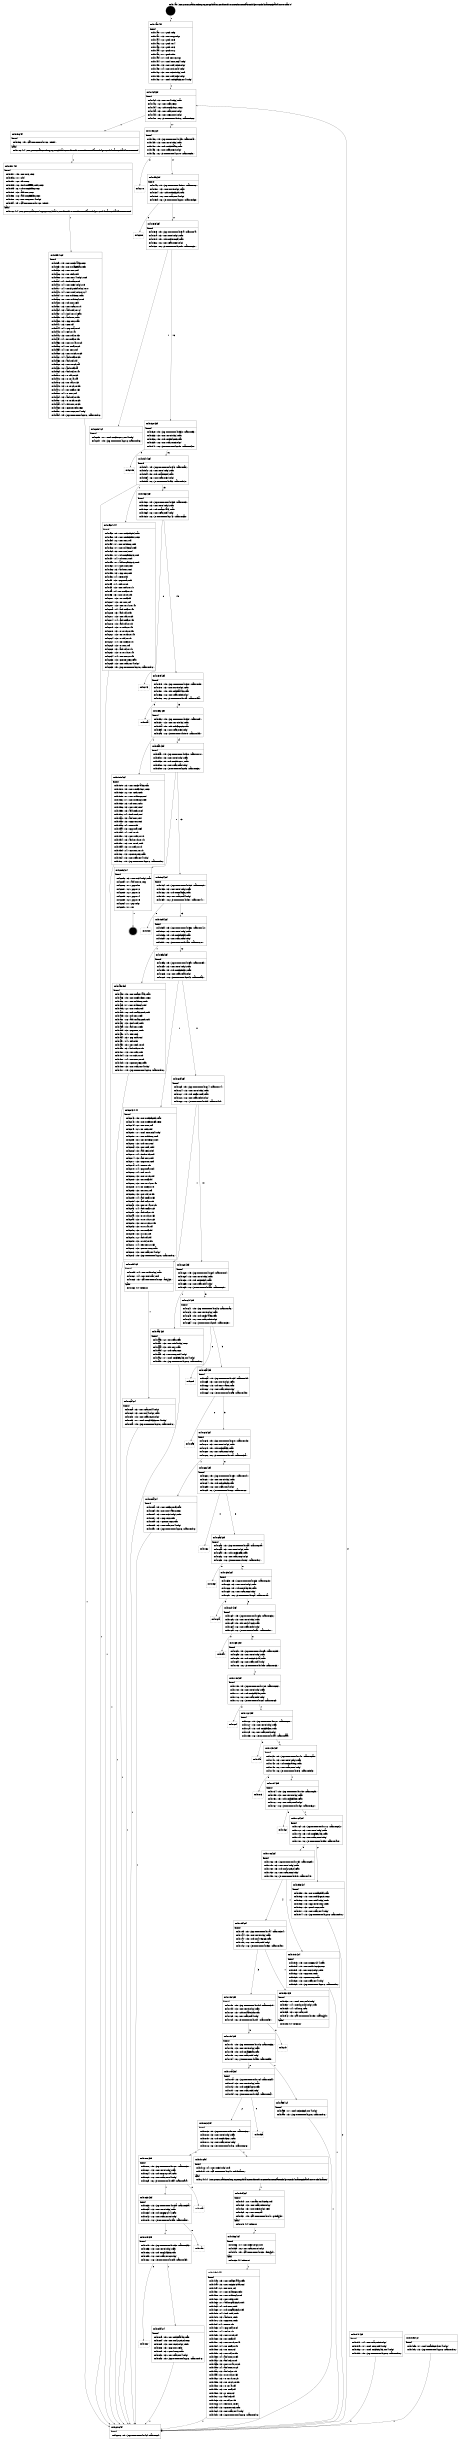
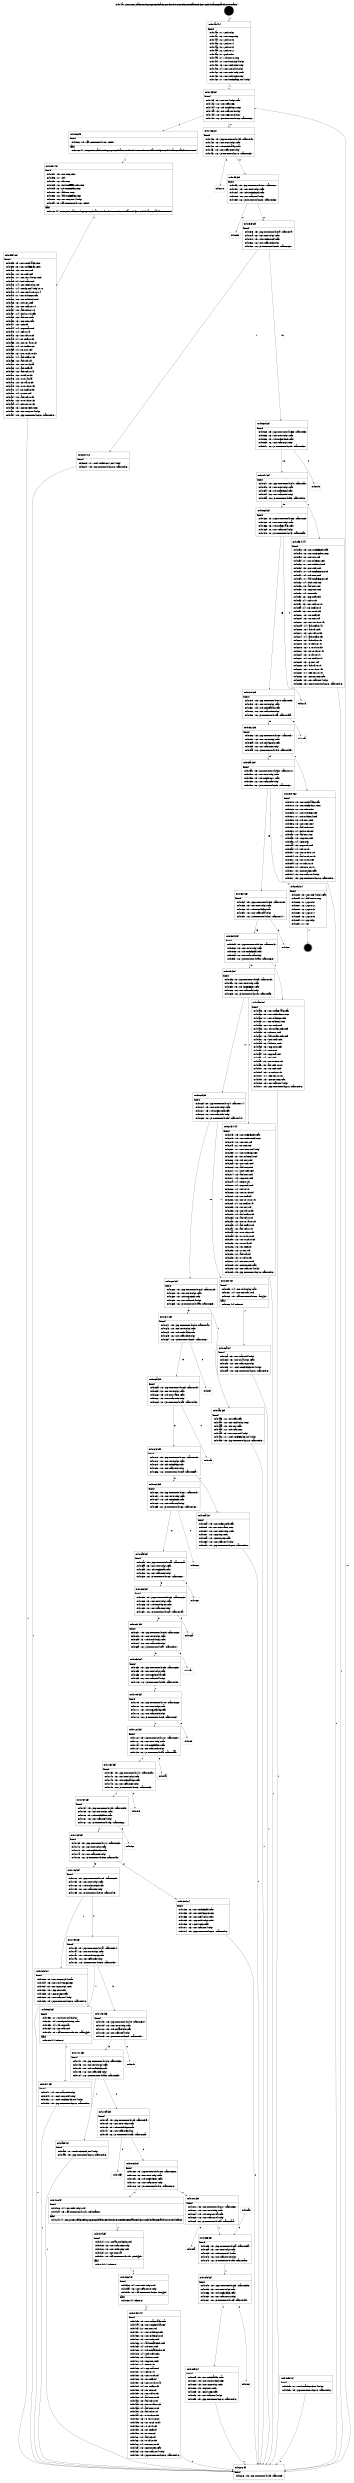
(101, 1445) -> (32, 1550)
none -> (65, 2062)
(192, 2233) -> (240, 2224)
